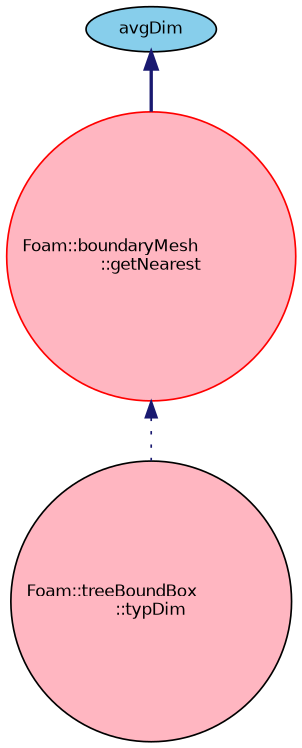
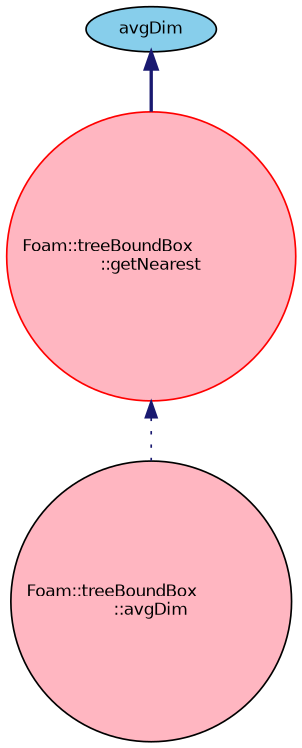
(151, 256) -> (151, 256)
(151, 601) -> (151, 601)
